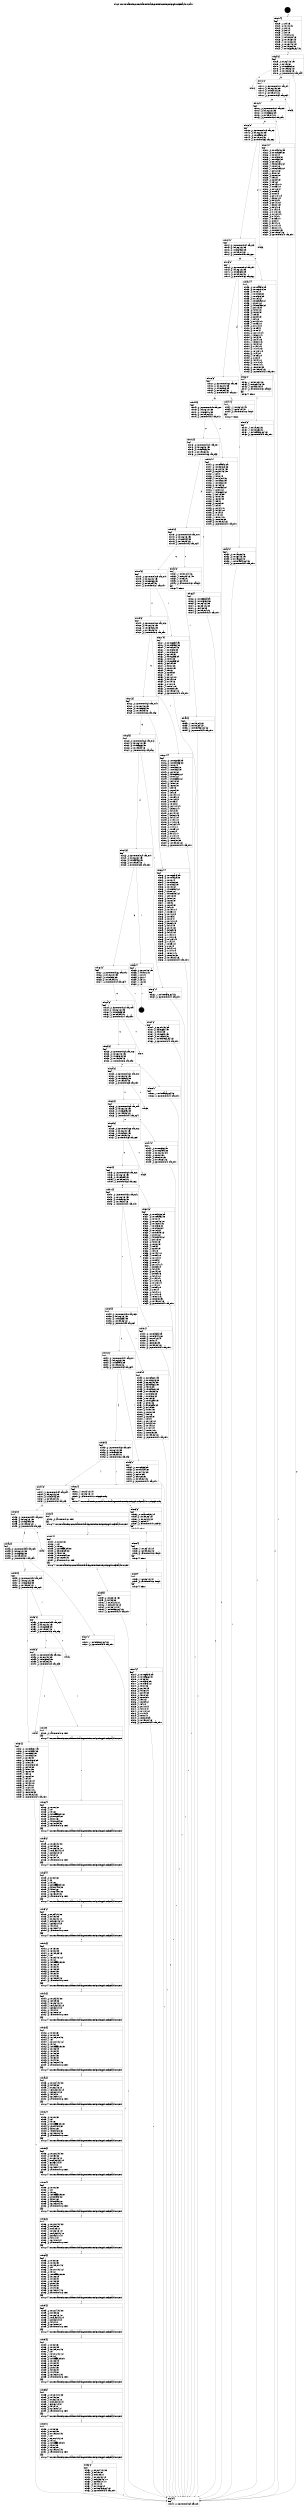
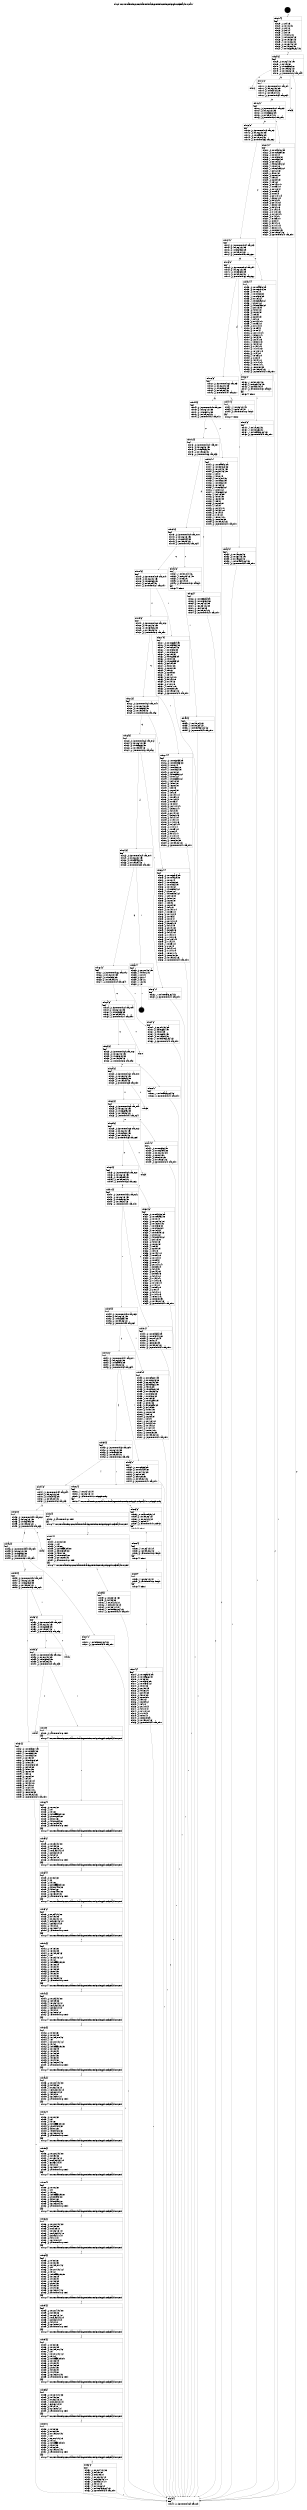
(287, 103) -> (291, 92)
(260, 248) -> none
